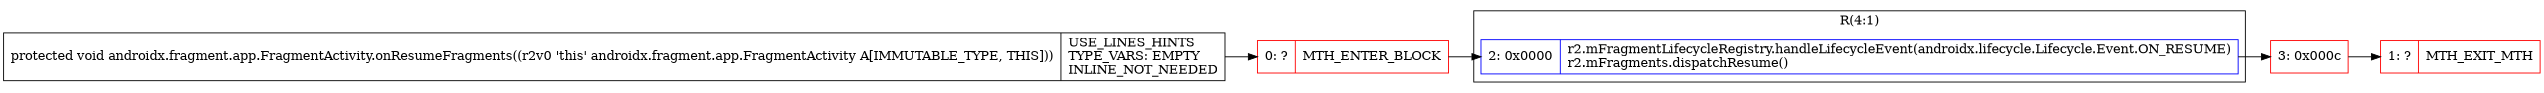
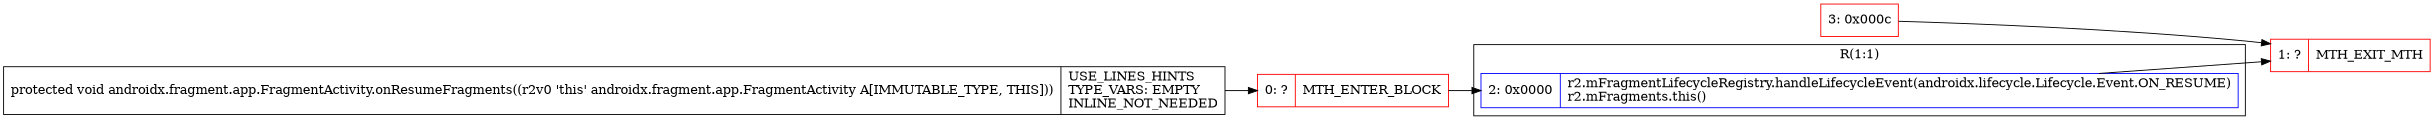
(1860, 21) -> (1860, 55)
(2251, 57) -> (2180, 68)
(1678, 63) -> (1637, 97)
